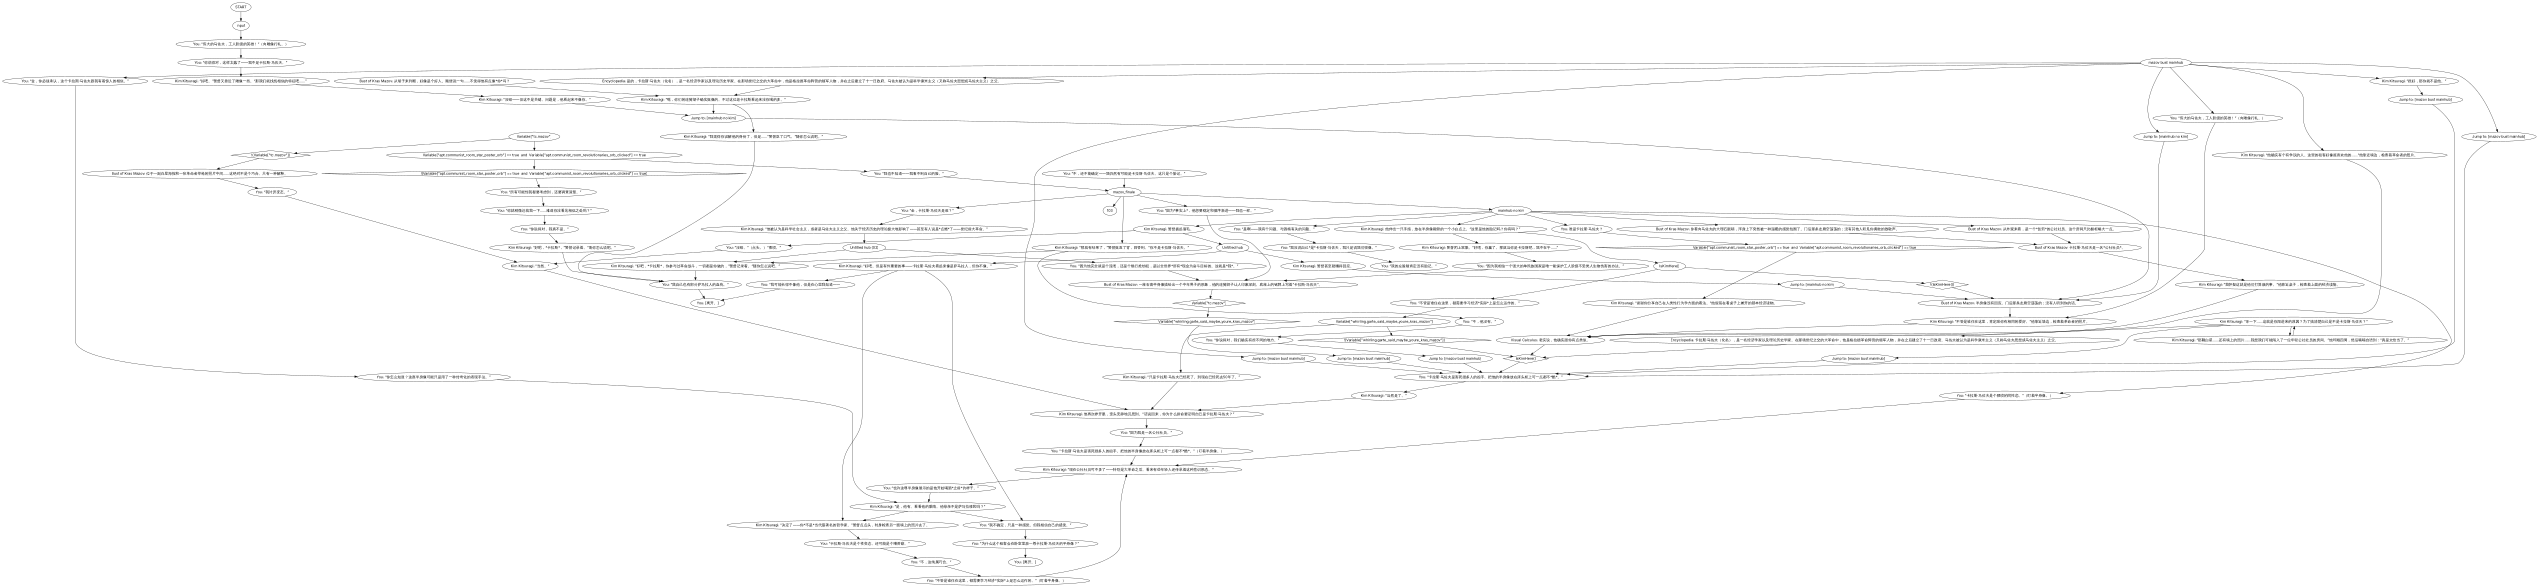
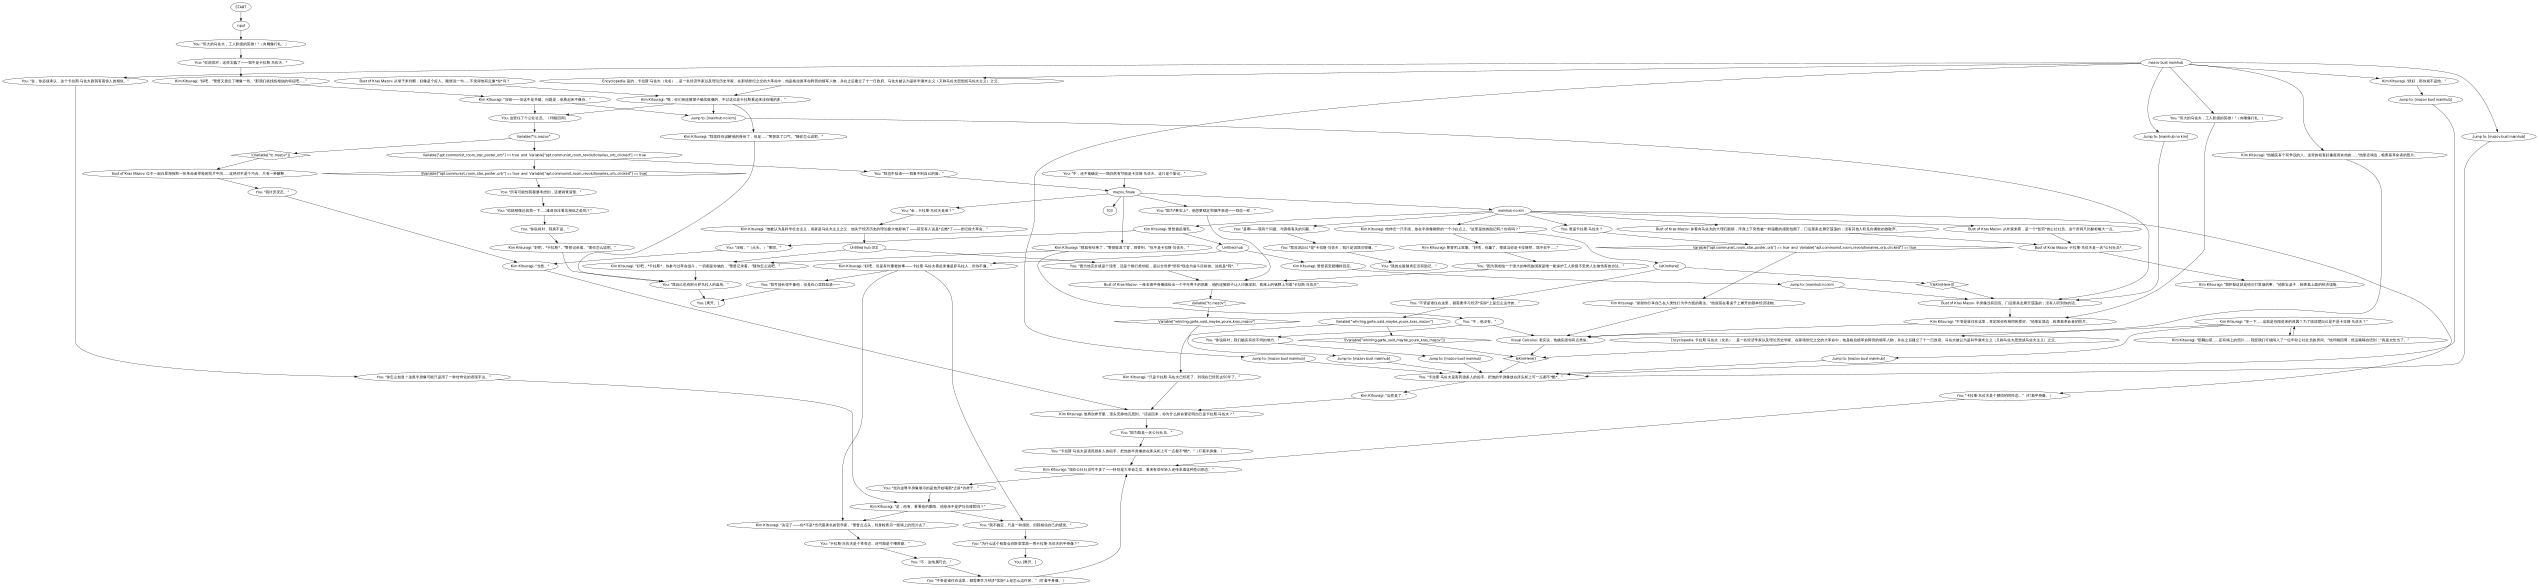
none -> (535, 118)
(1927, 335) -> (1513, 330)
